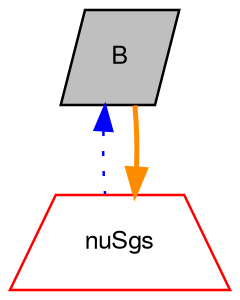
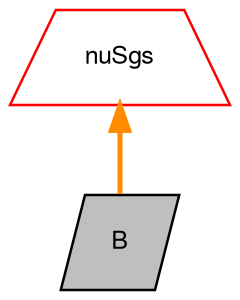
(103, 163) -> none
